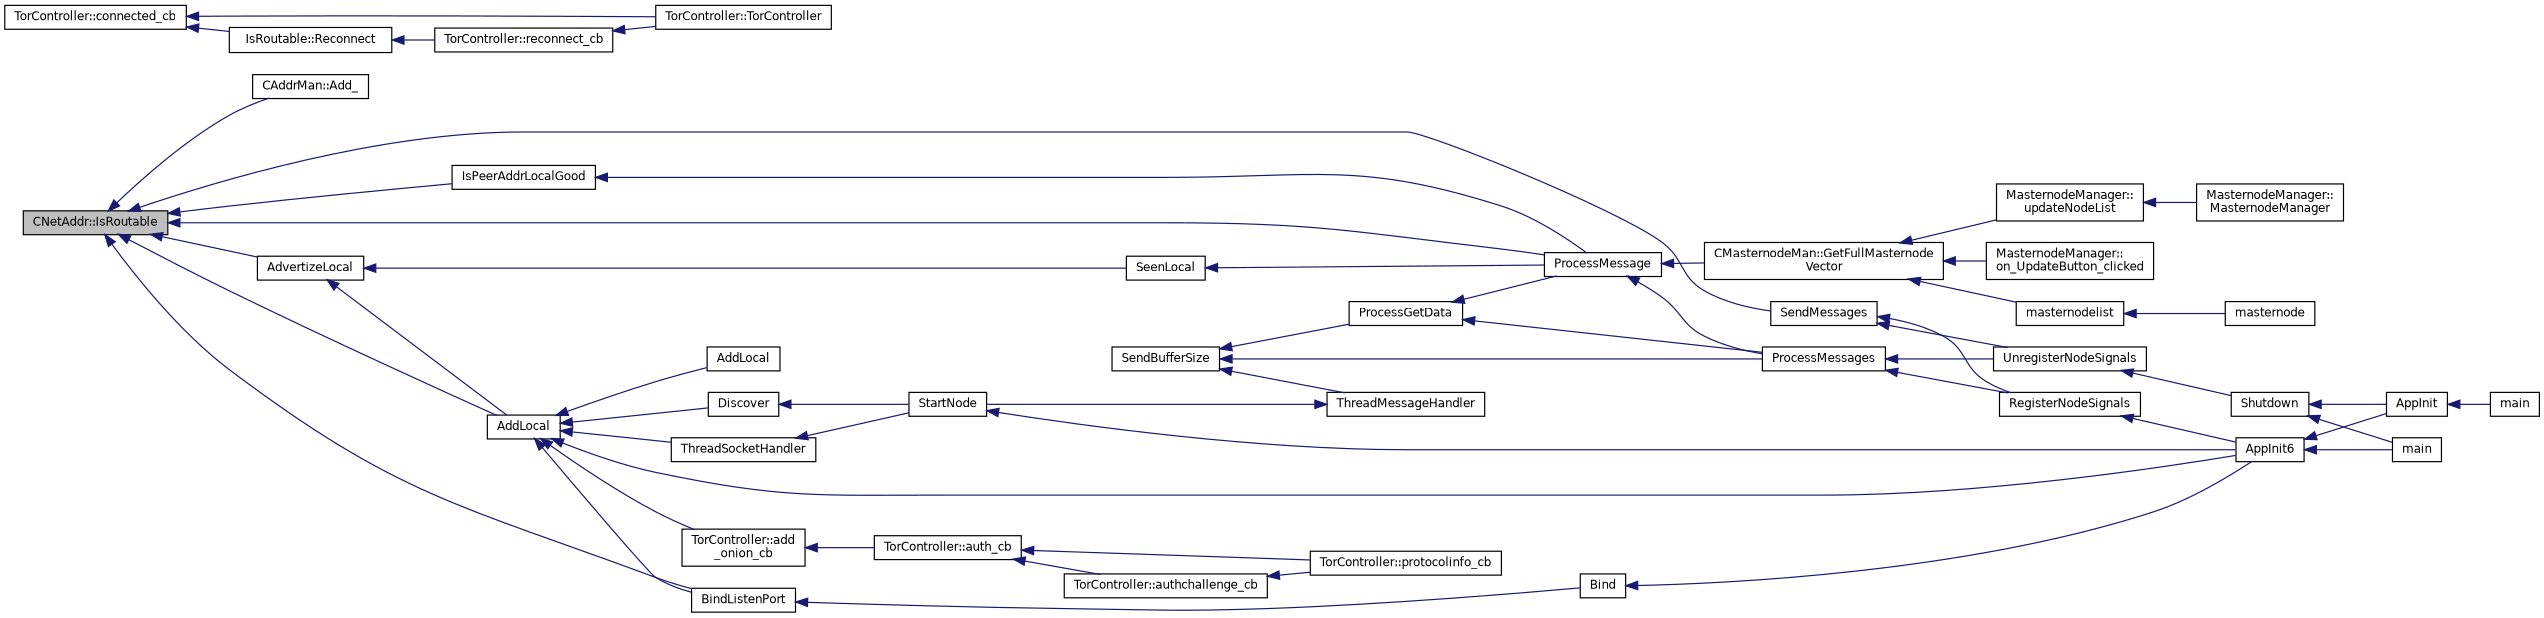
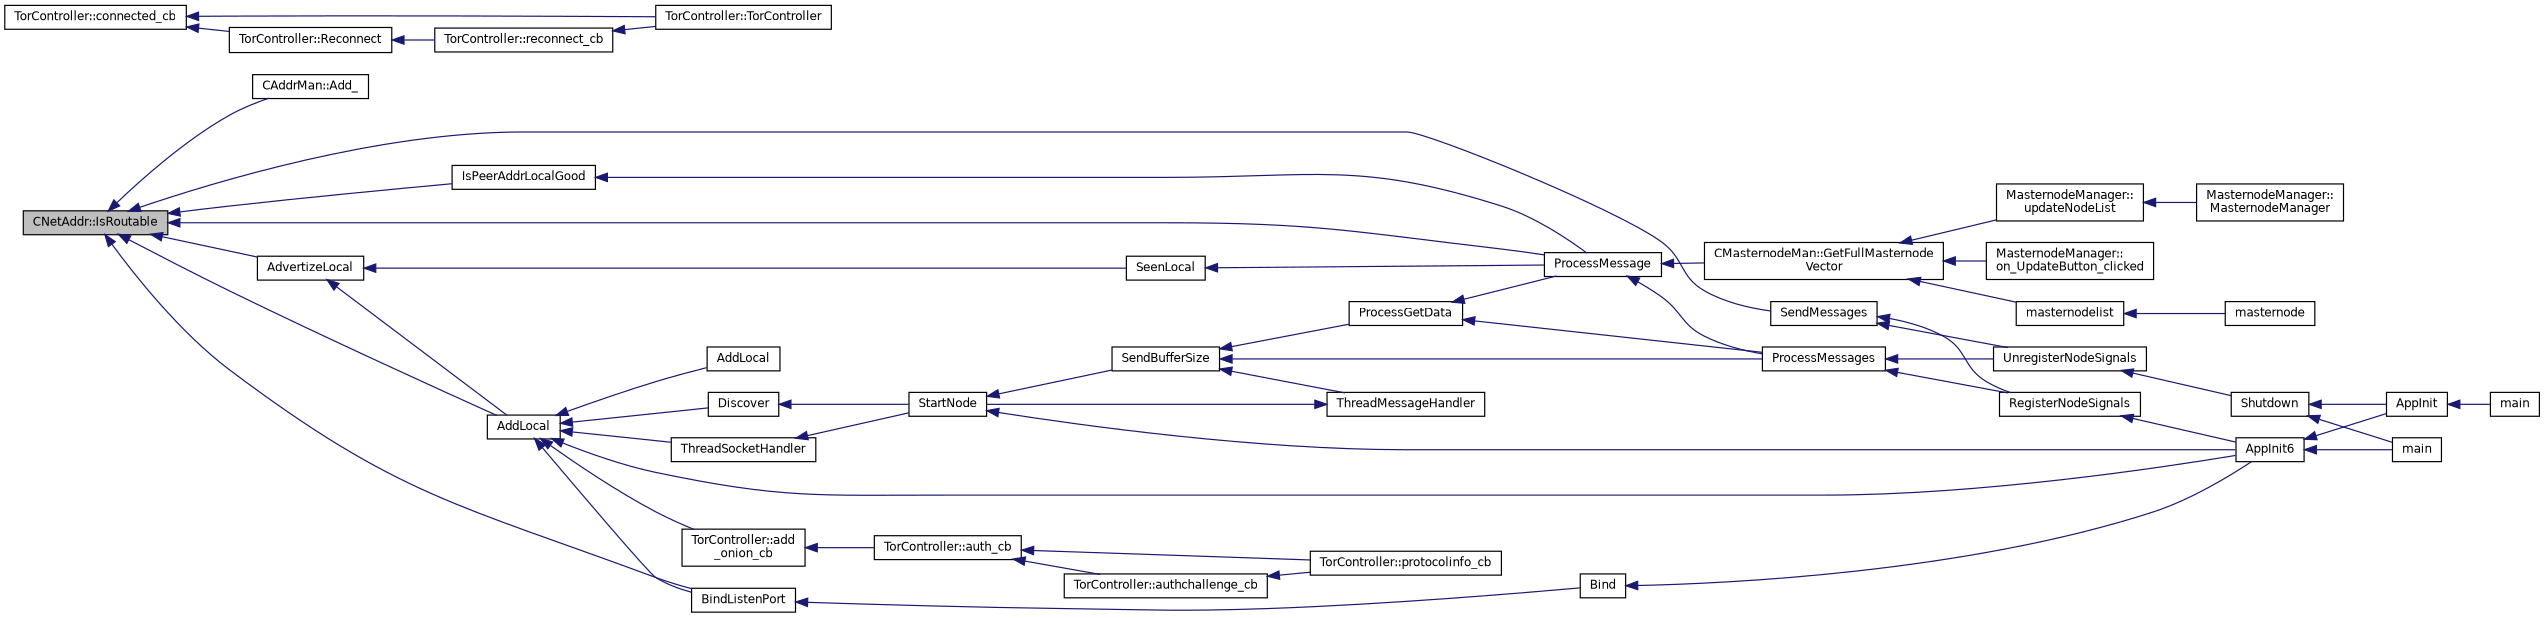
(311, 40) -> (311, 40)
none -> (1055, 382)
